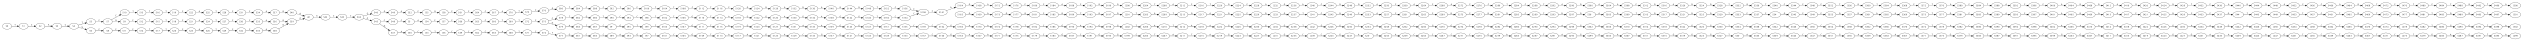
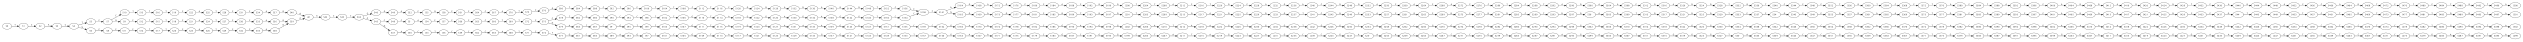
none -> (950, 13)
